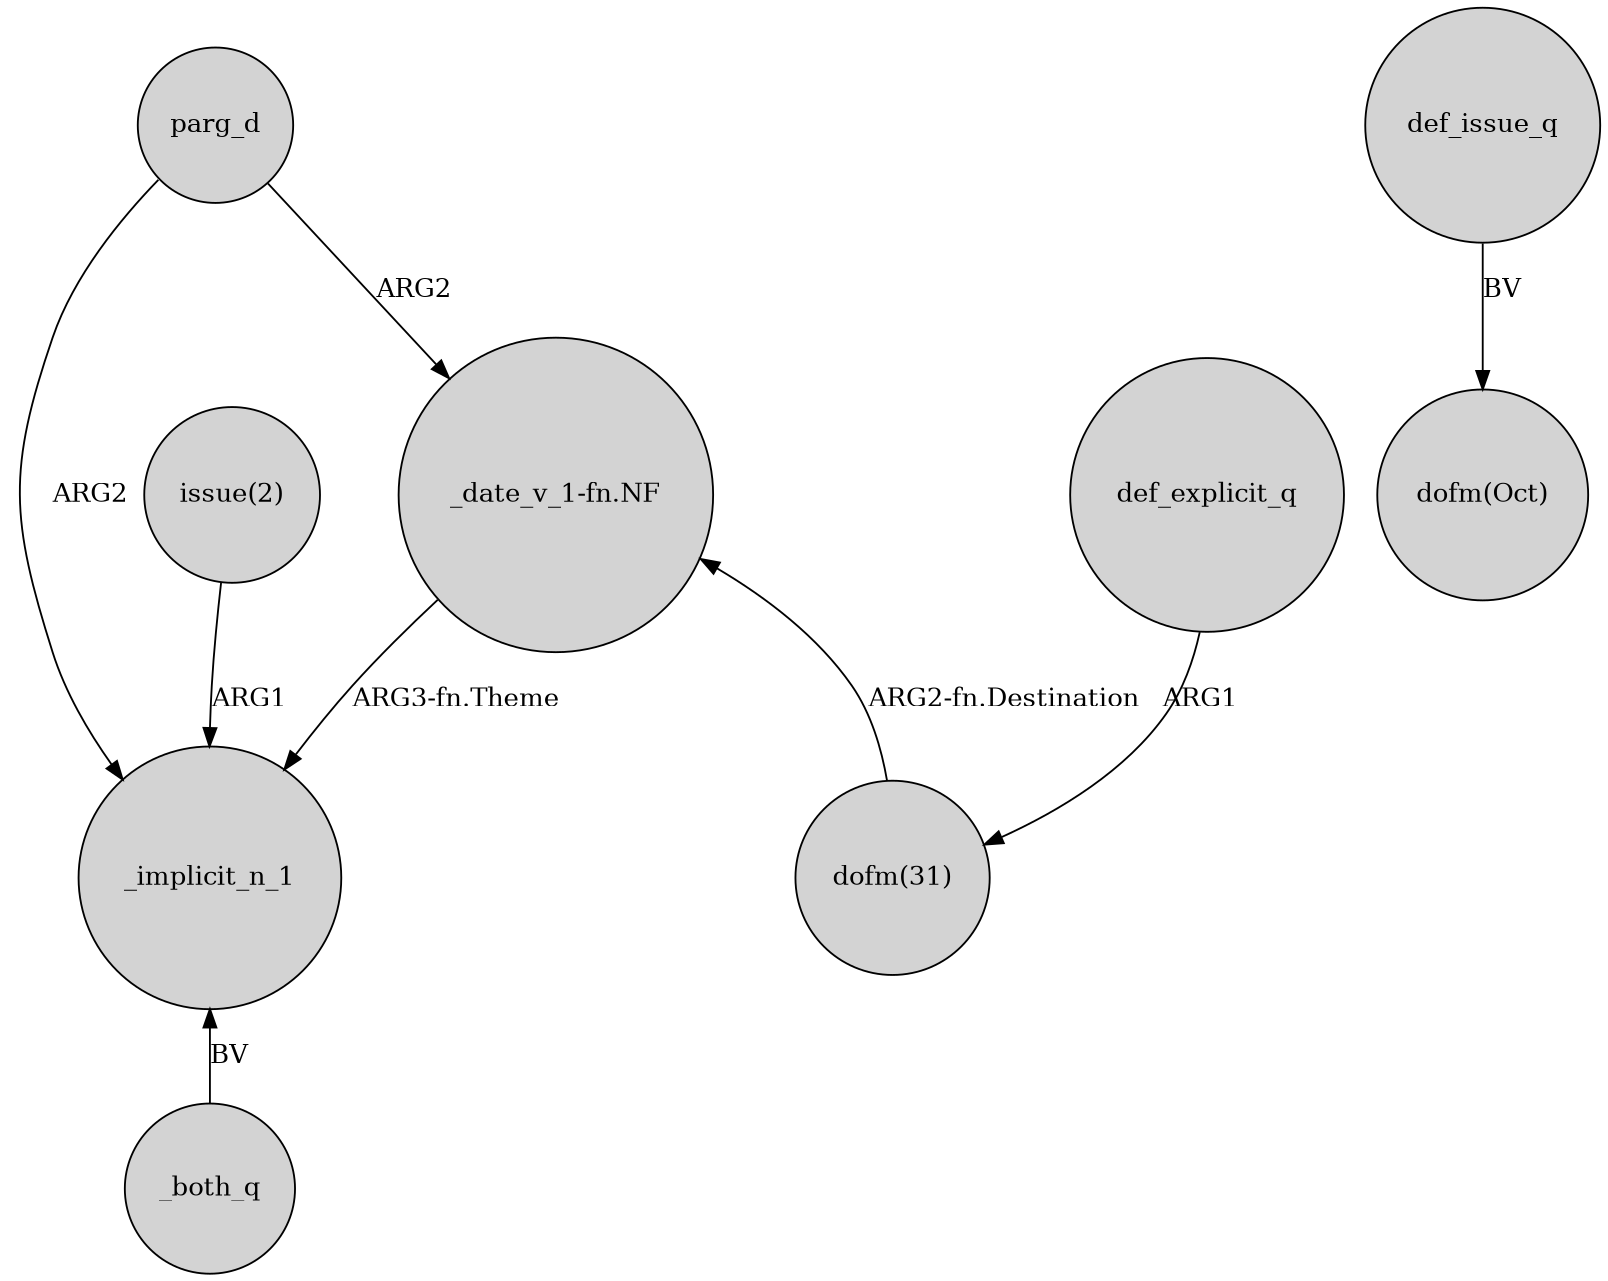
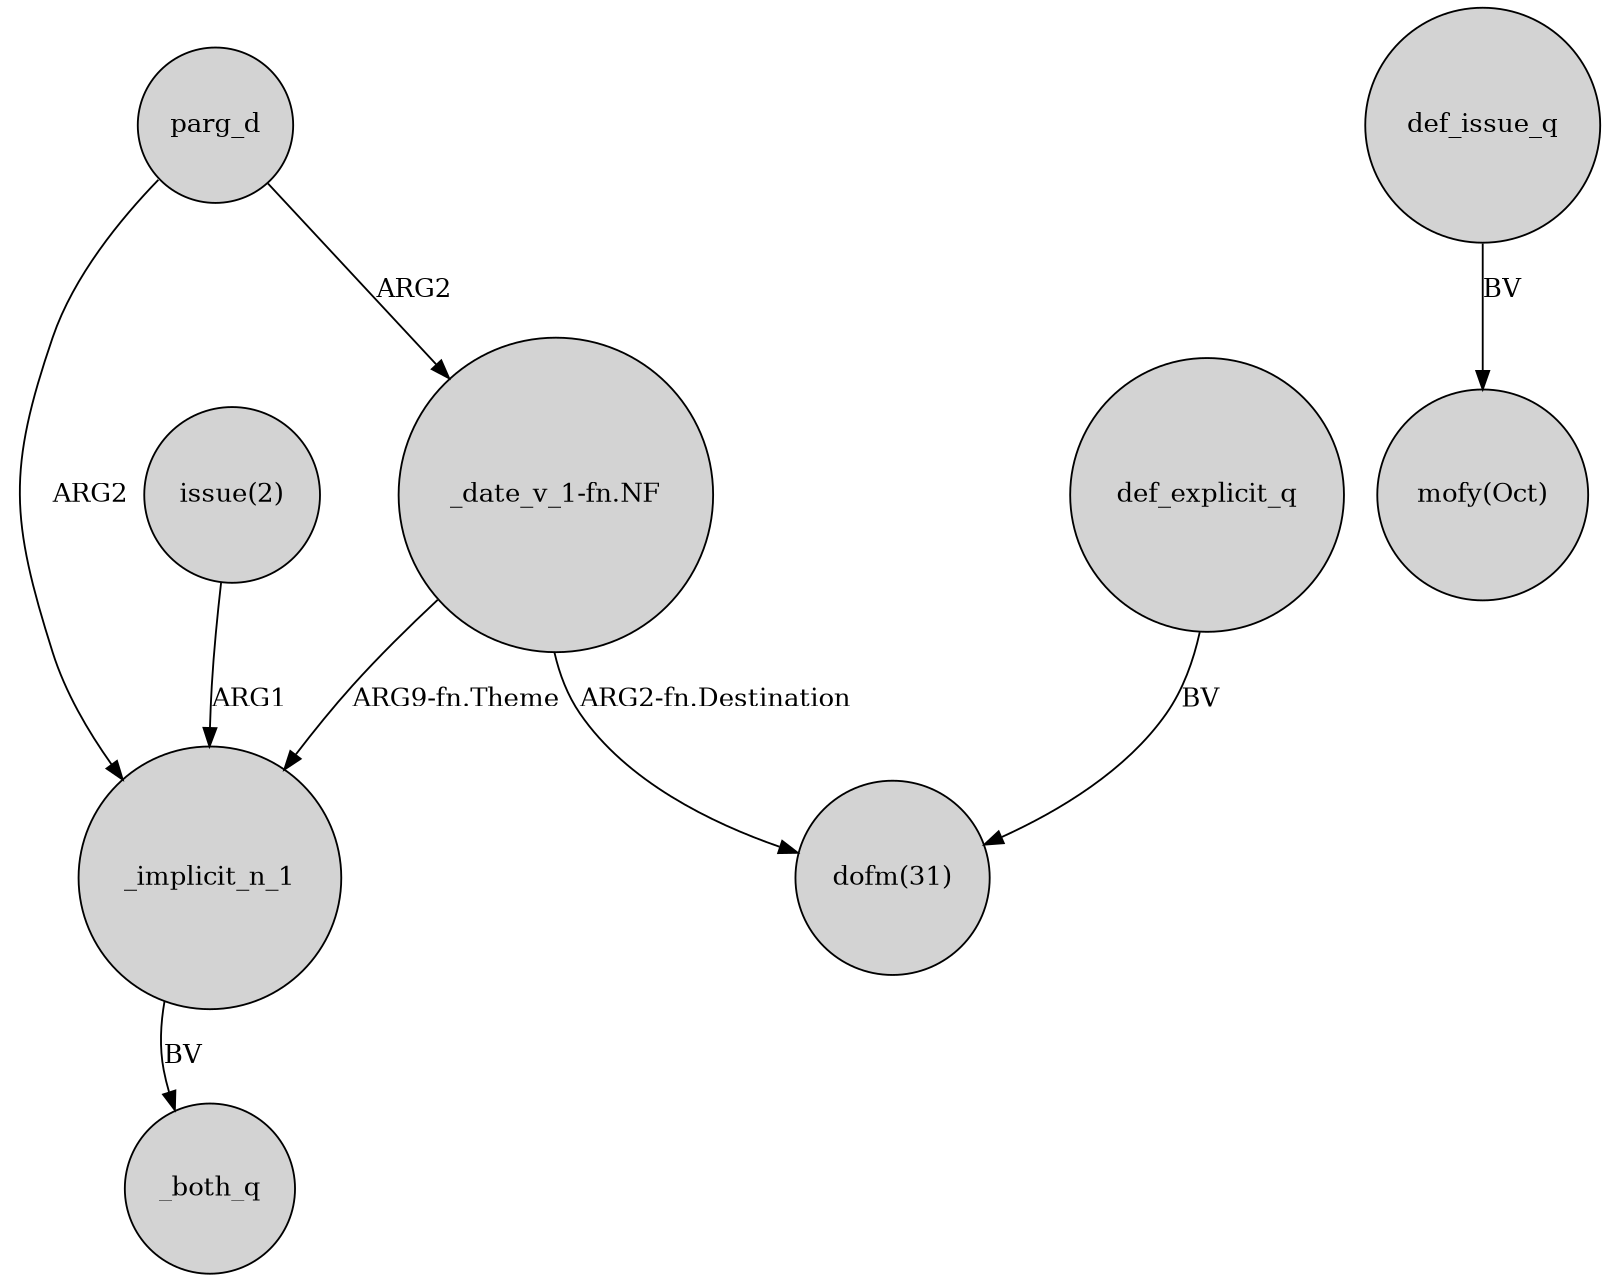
(1483, 495) -> (1483, 495)
(827, 655) -> (642, 776)
(456, 700) -> (456, 700)
(1201, 700) -> (1201, 700)
(210, 1065) -> (161, 1047)
